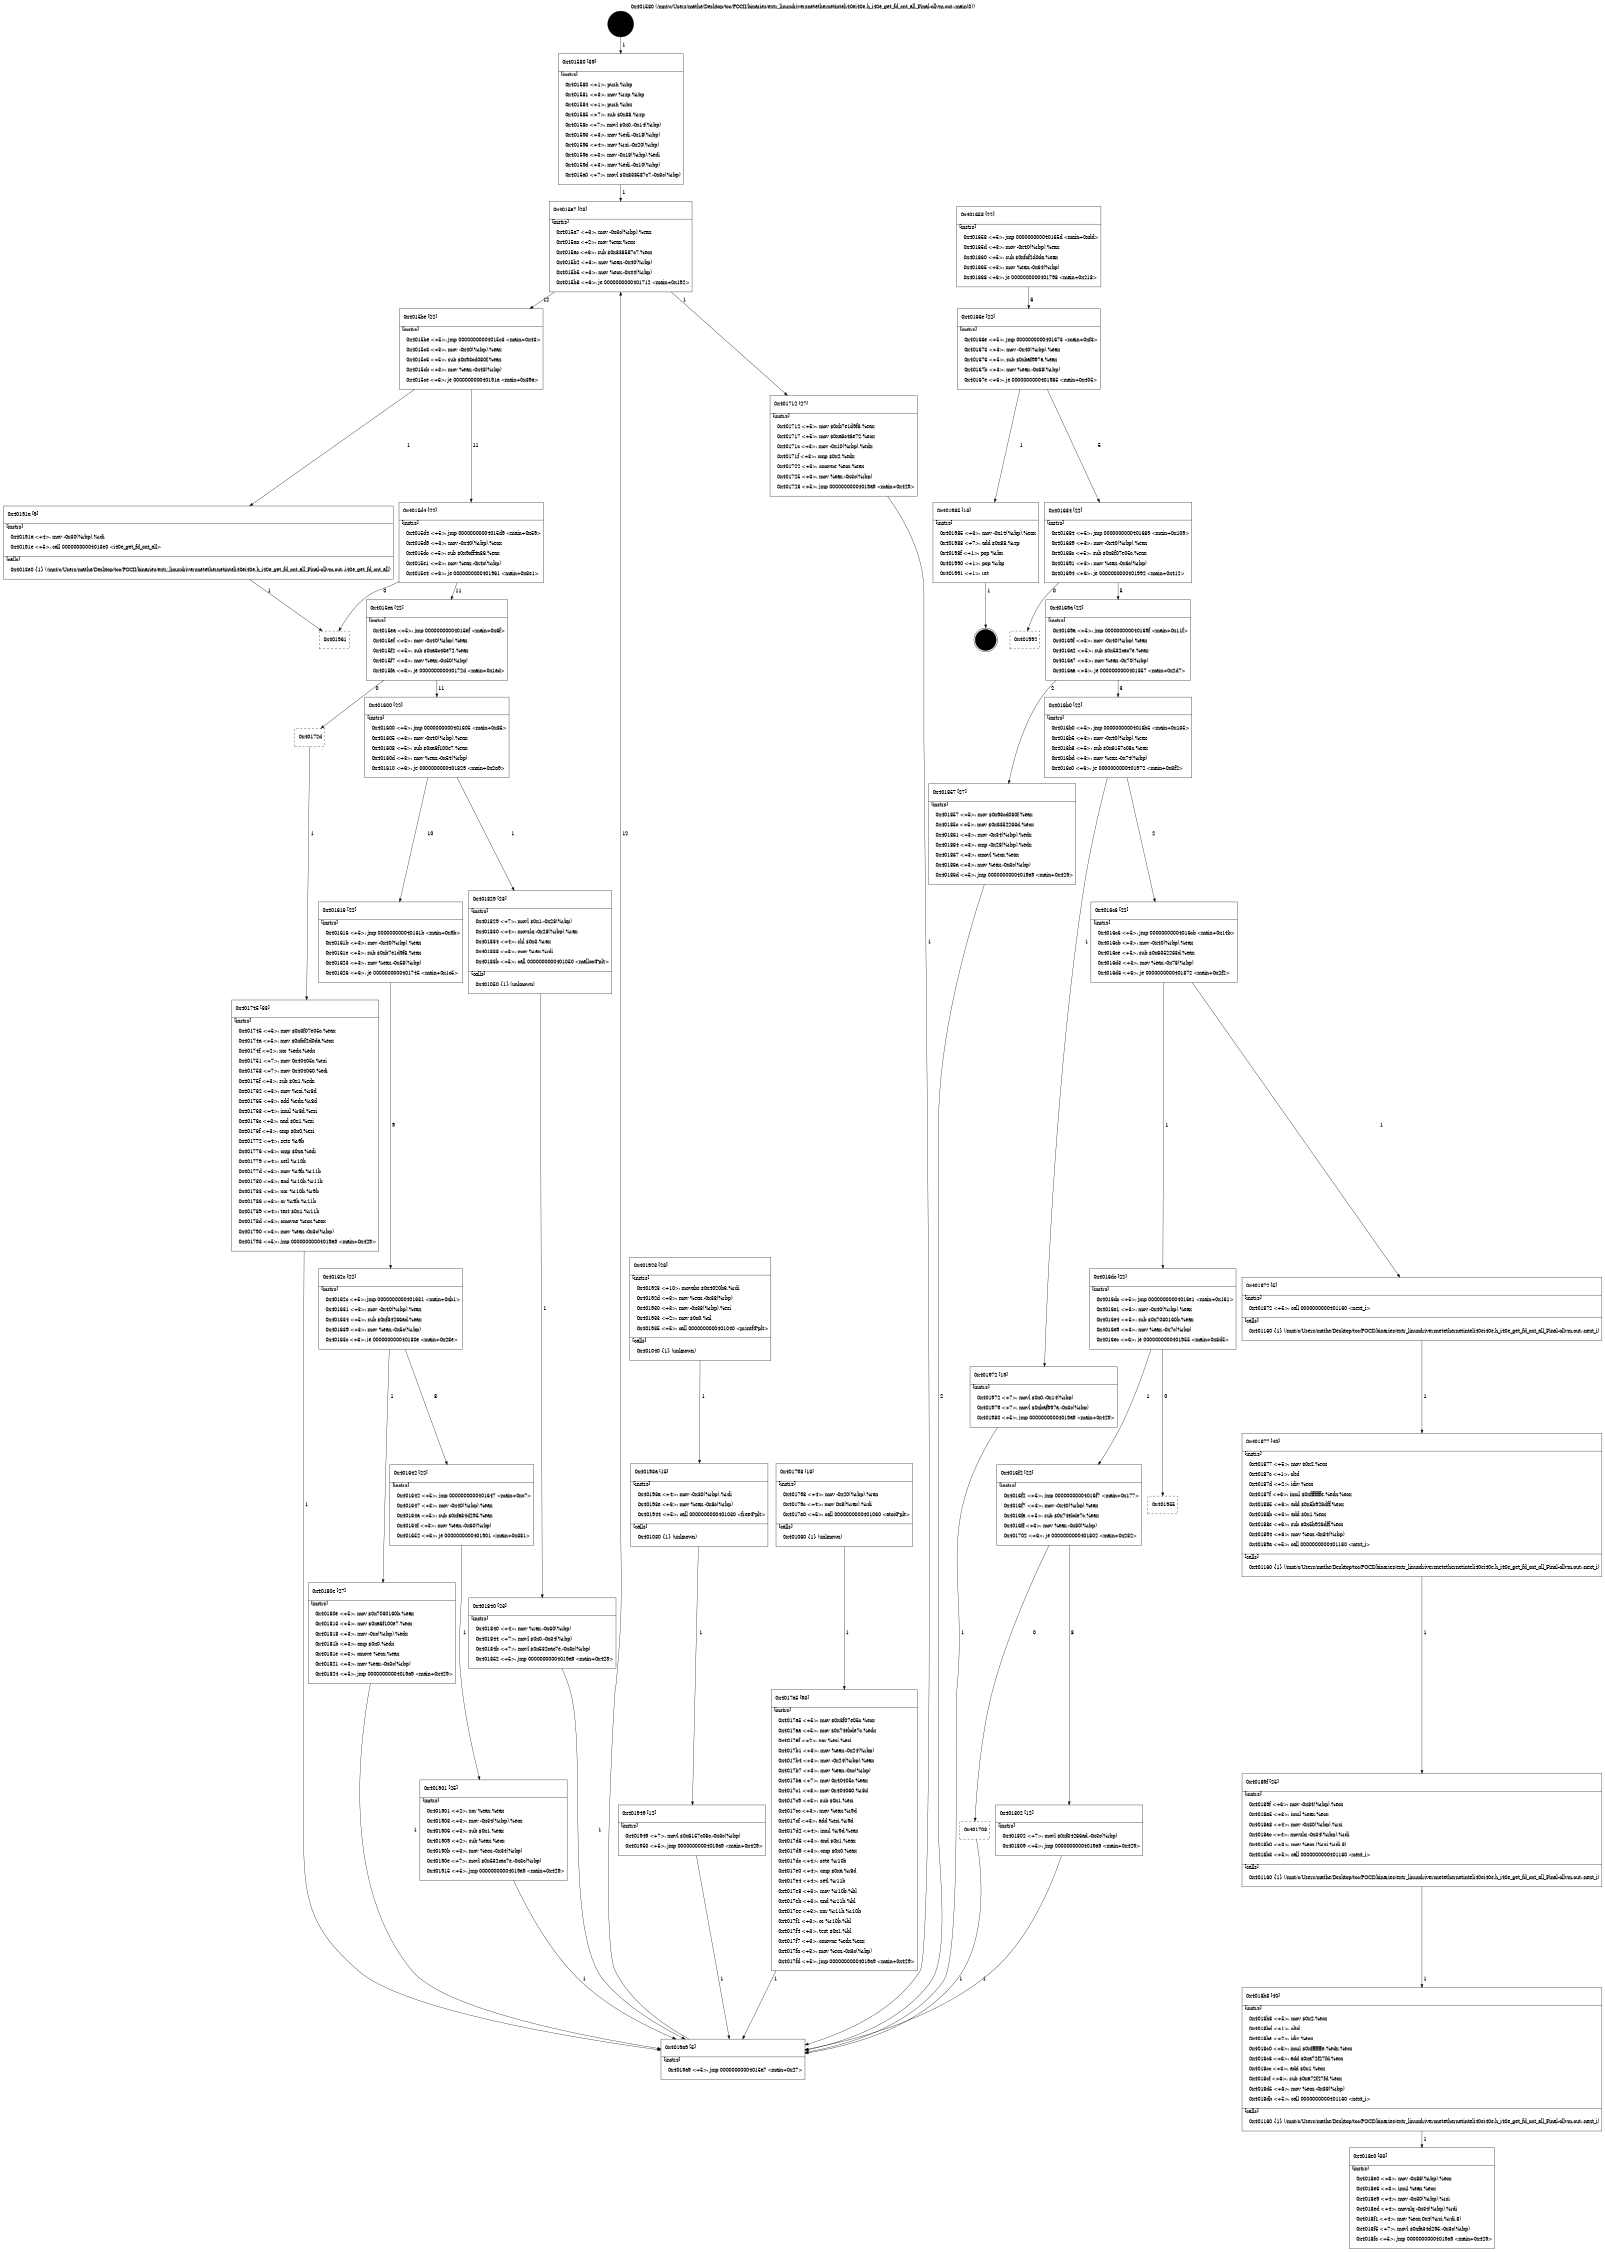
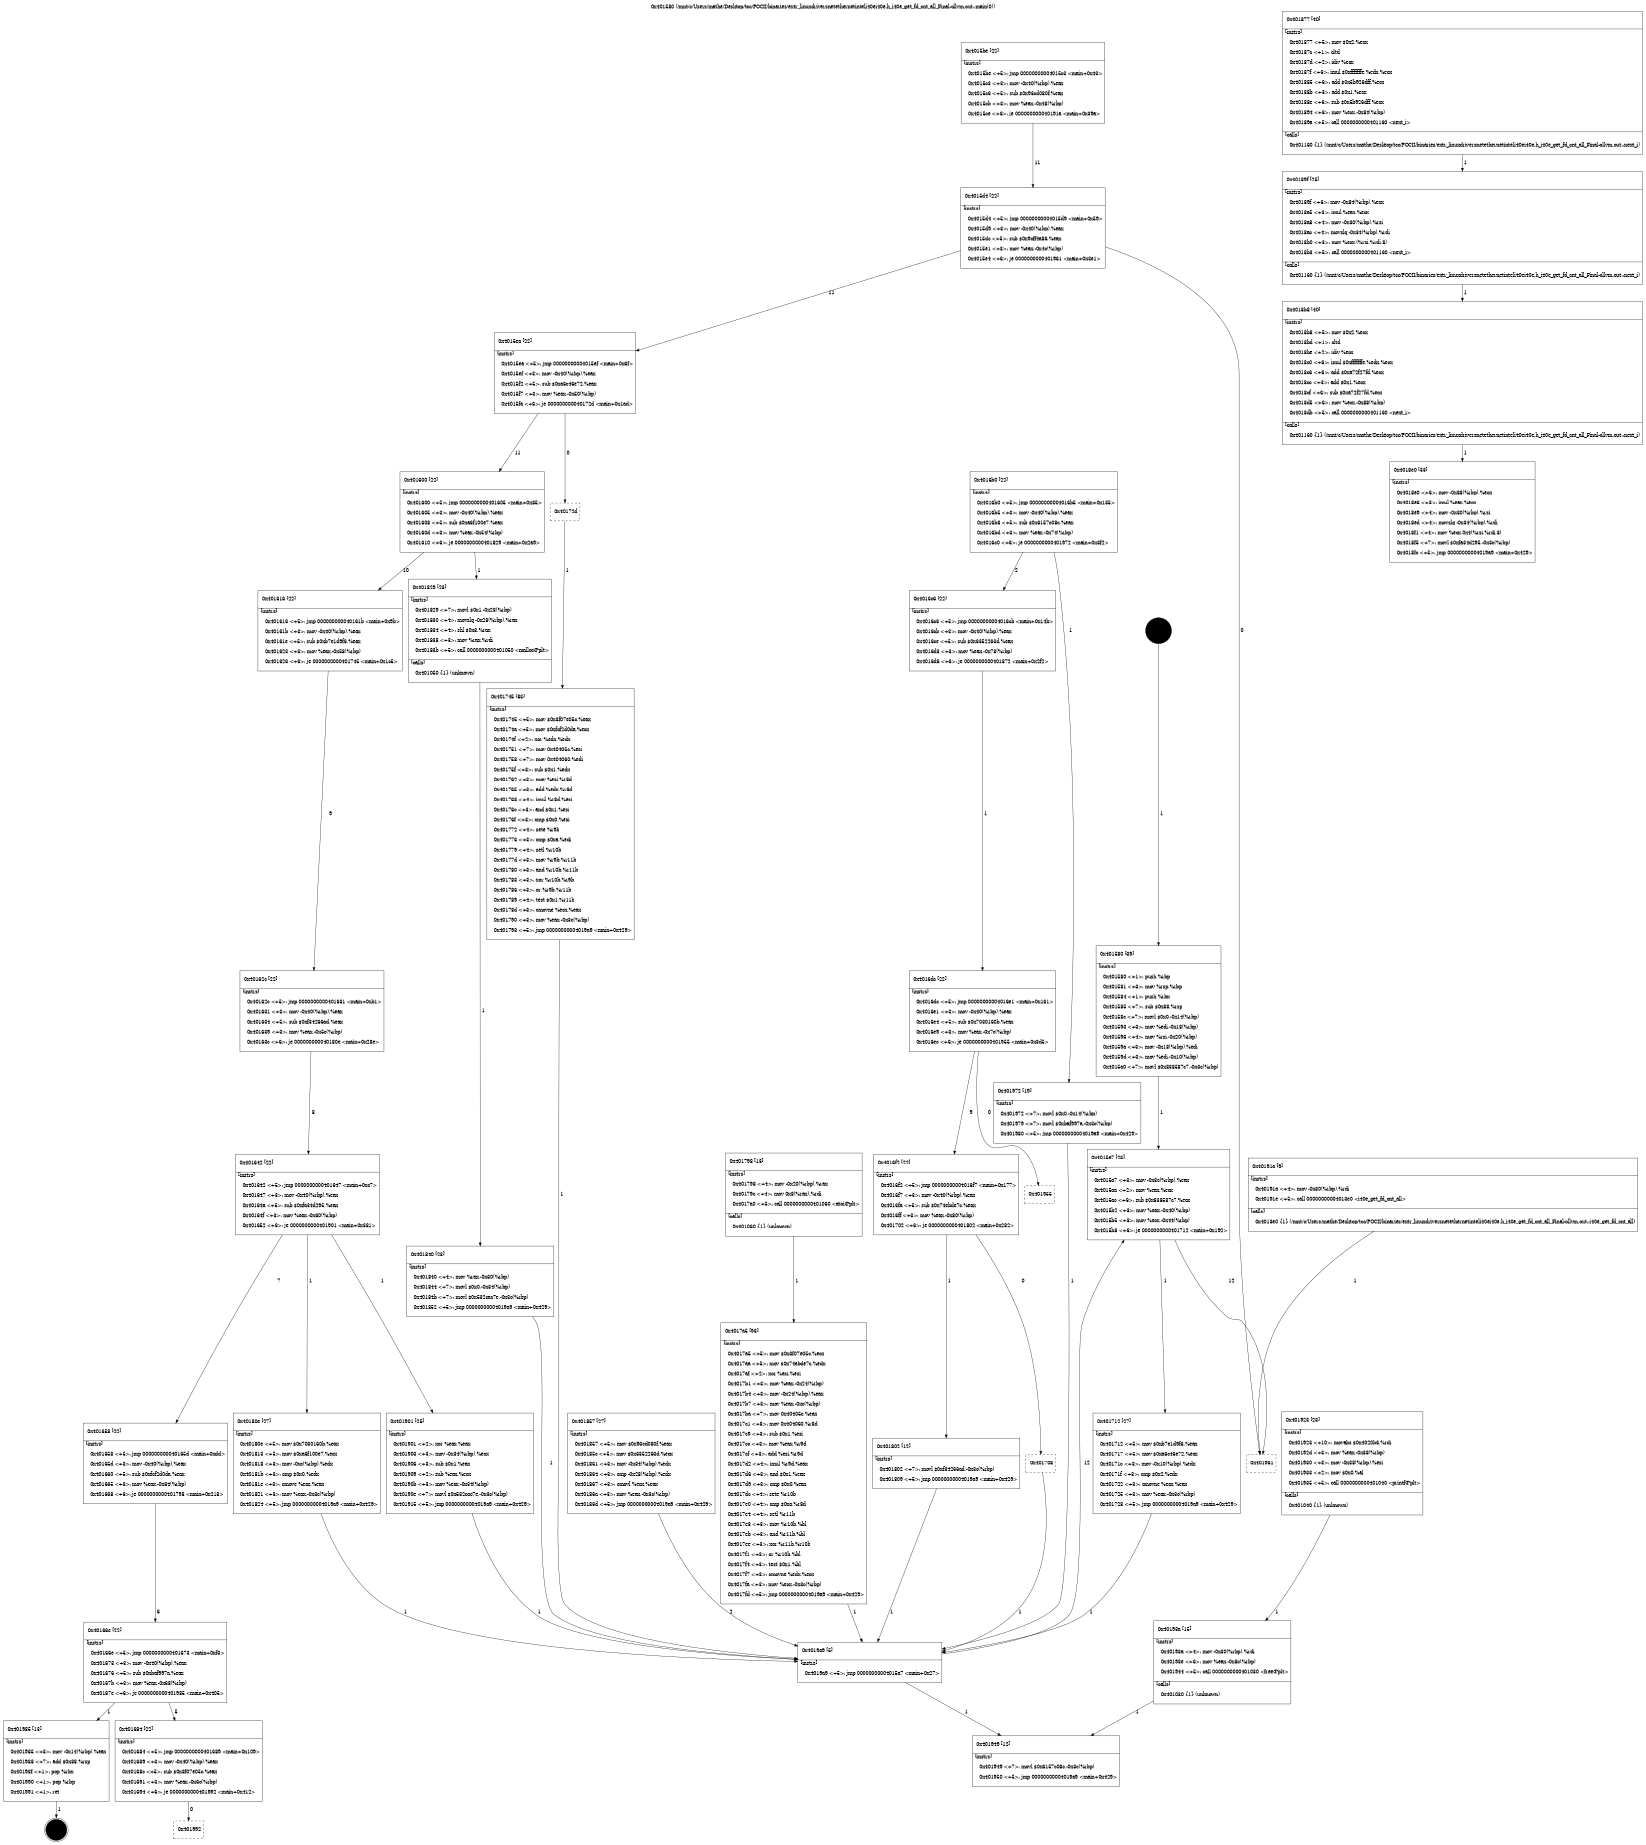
(544, 299) -> (1249, 1332)
(334, 447) -> none
(1118, 640) -> none
(1422, 1309) -> none
none -> (228, 1326)
(1147, 1397) -> (970, 1113)
(386, 1464) -> (307, 1322)
(1071, 1633) -> (949, 1281)
(713, 1946) -> (952, 1708)
